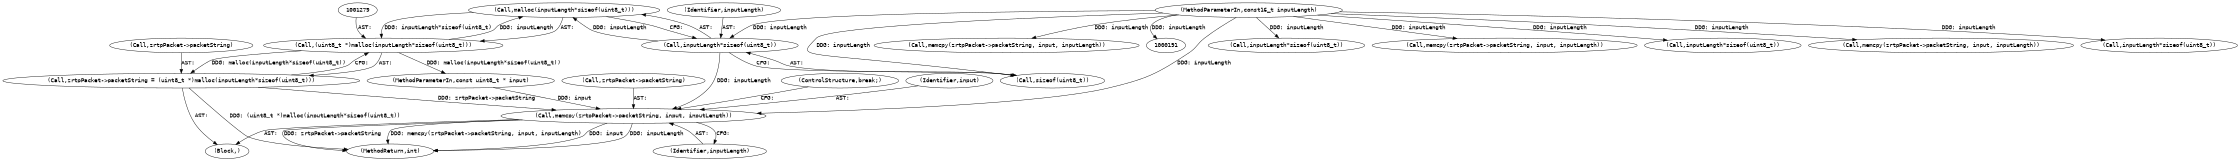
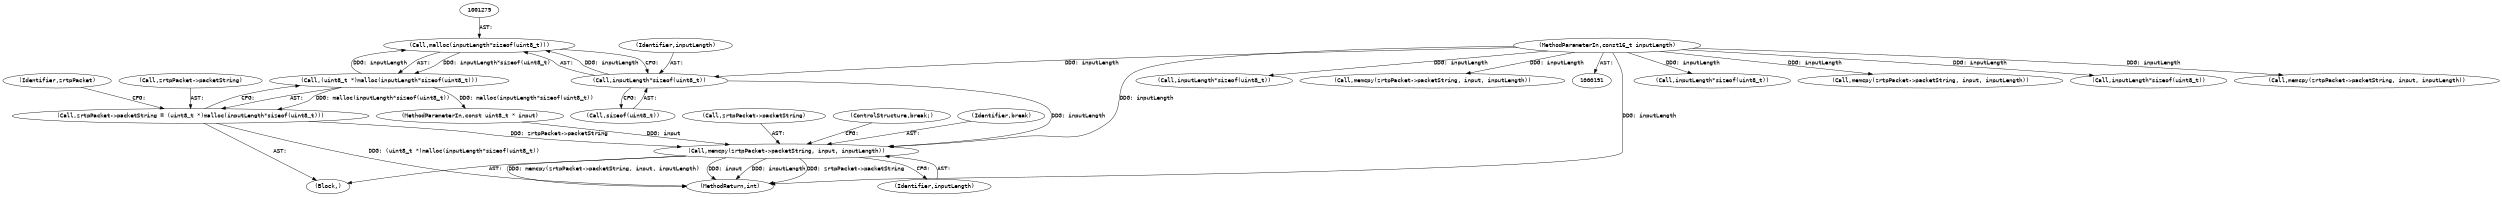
(357, 28) -> (479, 26)
(879, 28) -> (1250, 173)
(1179, 28) -> (1608, 63)
none -> (57, 81)
(949, 81) -> (1001, 116)
